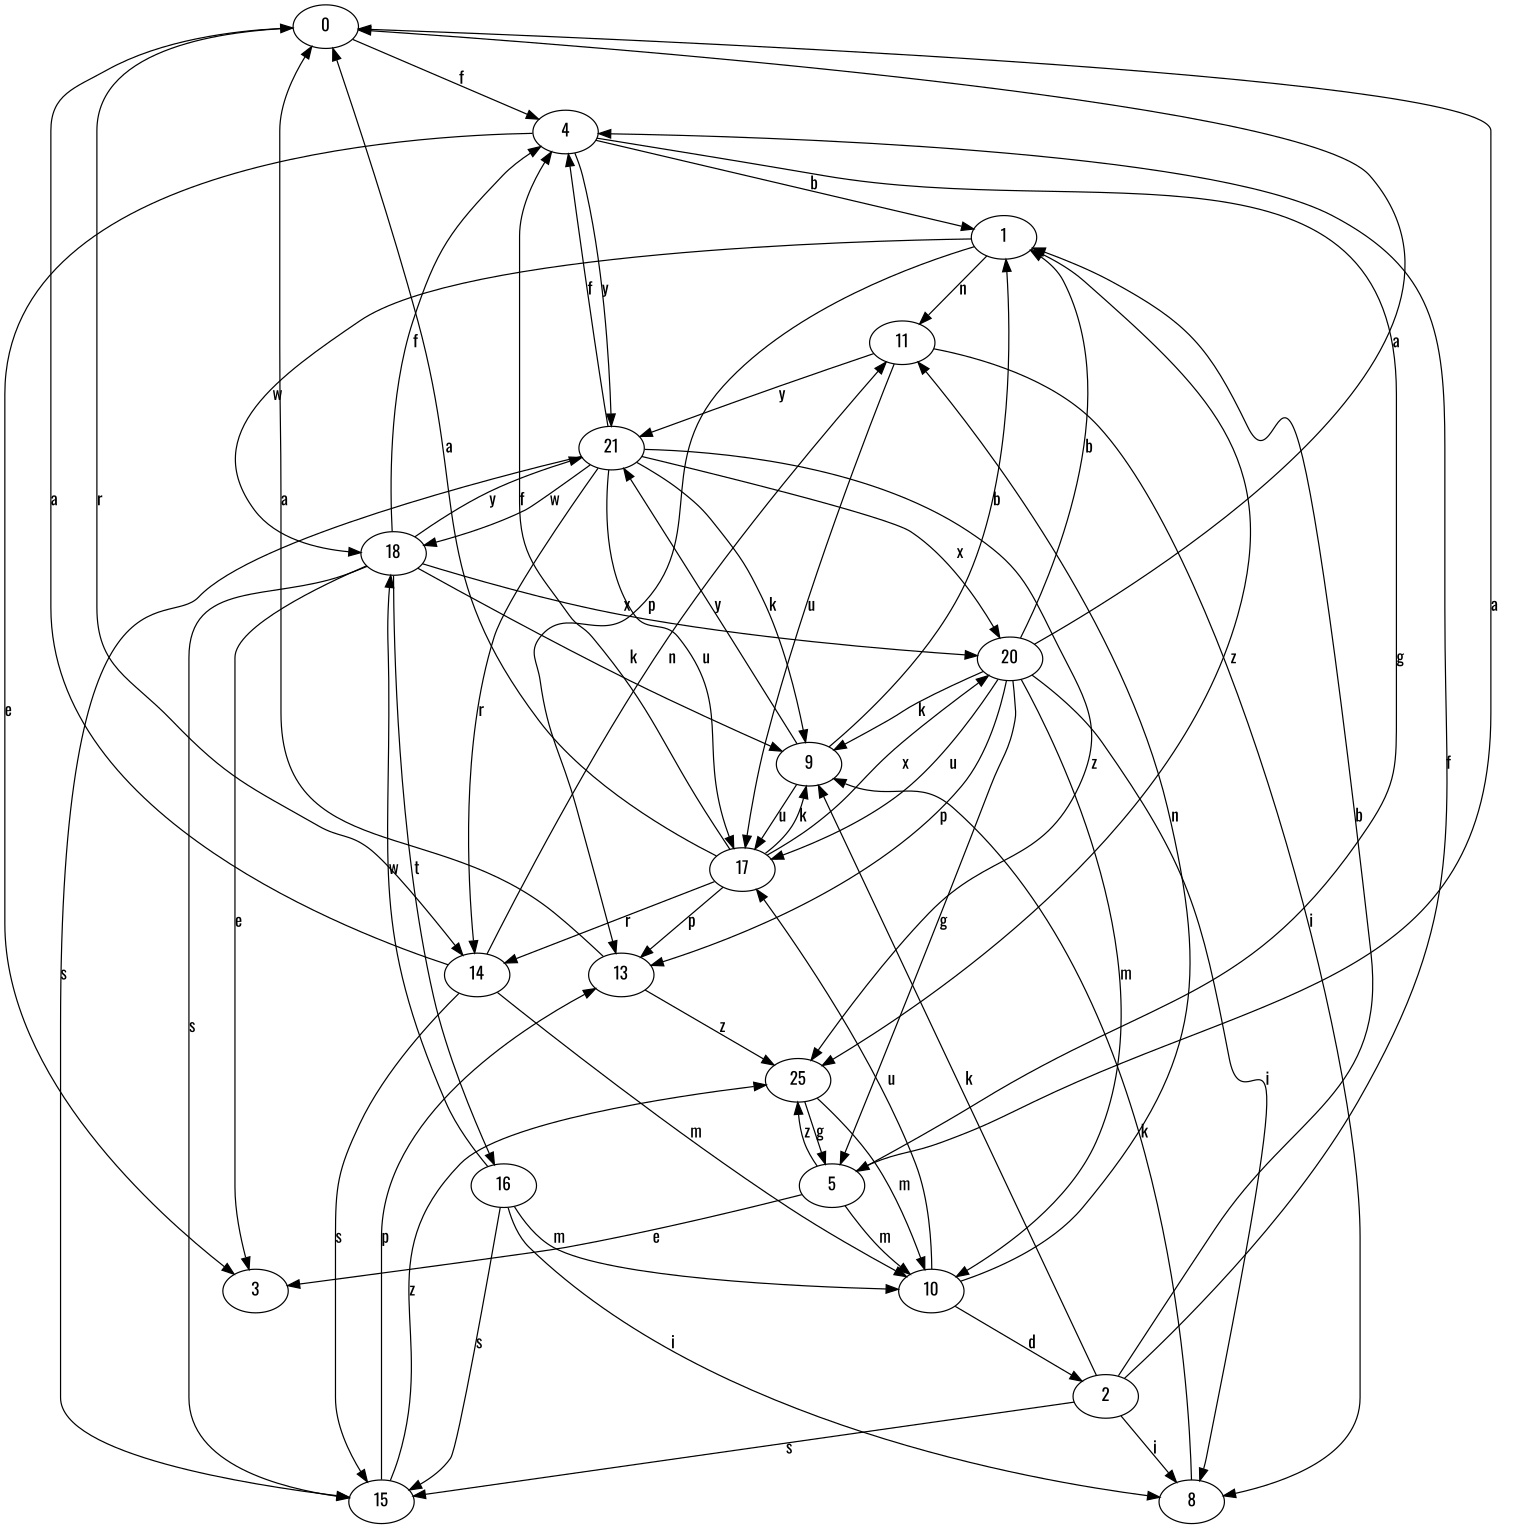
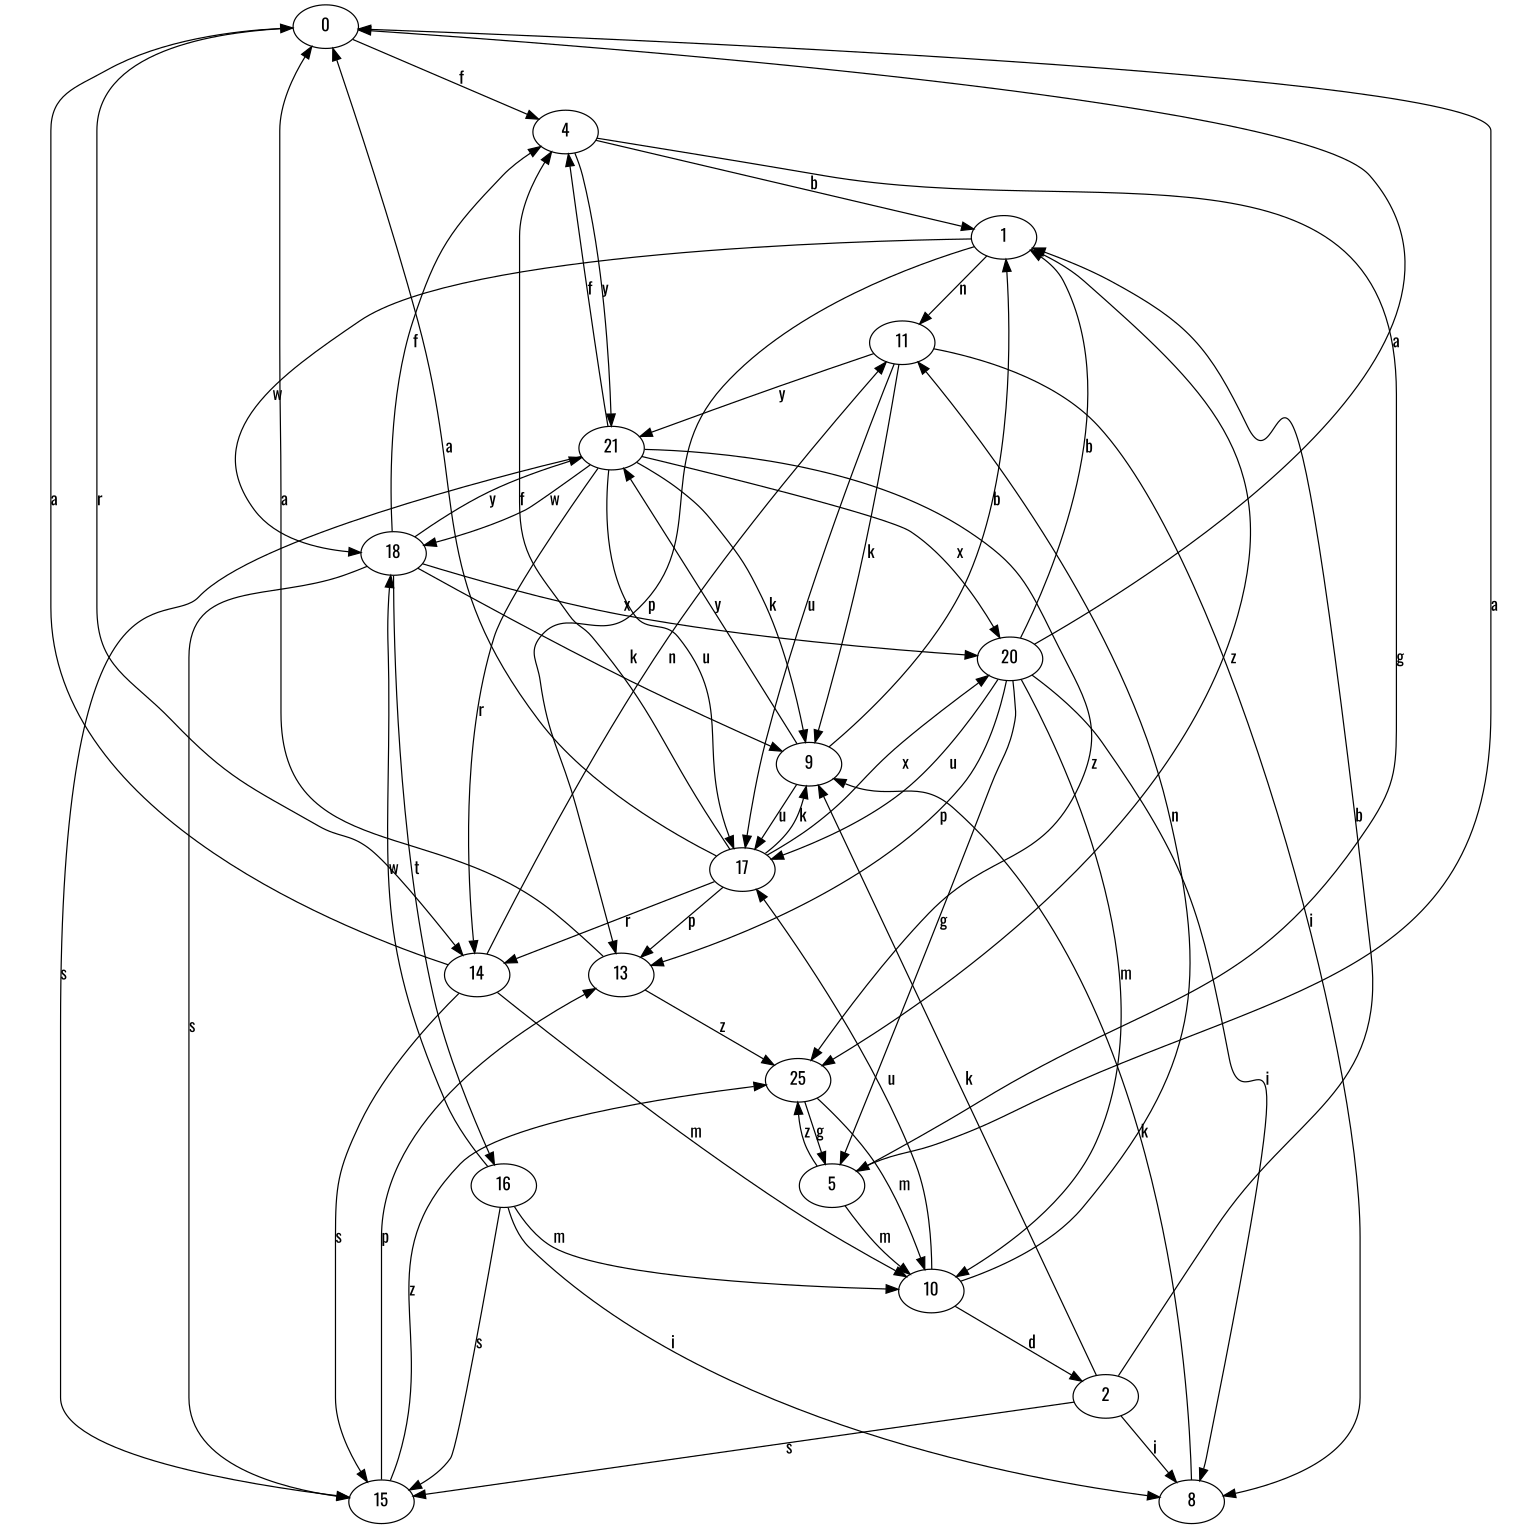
(1445, 462) -> none
(913, 705) -> (865, 549)
(256, 1291) -> none
